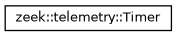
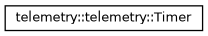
(88, 18) -> (104, 18)
